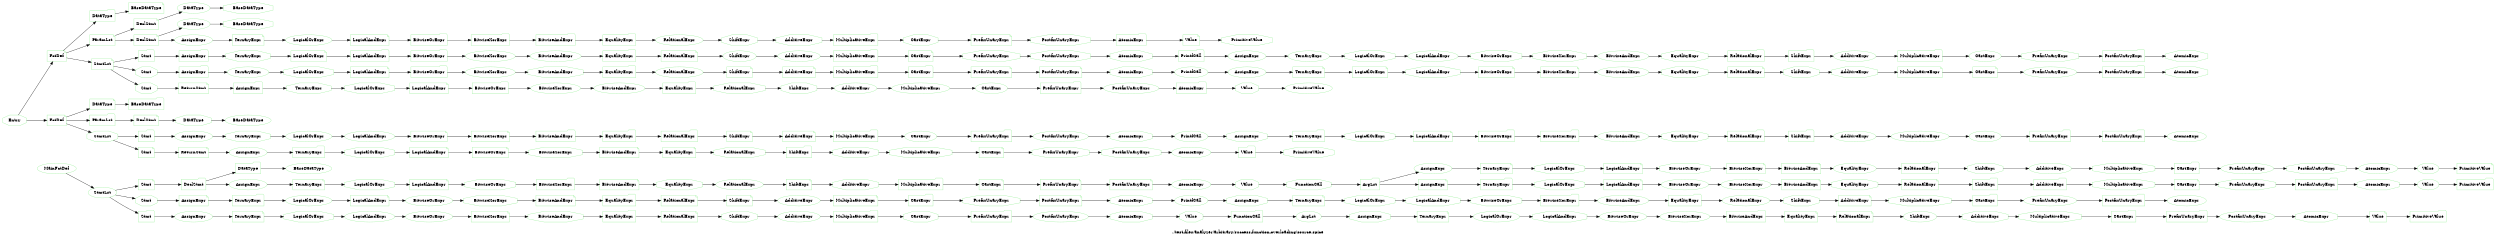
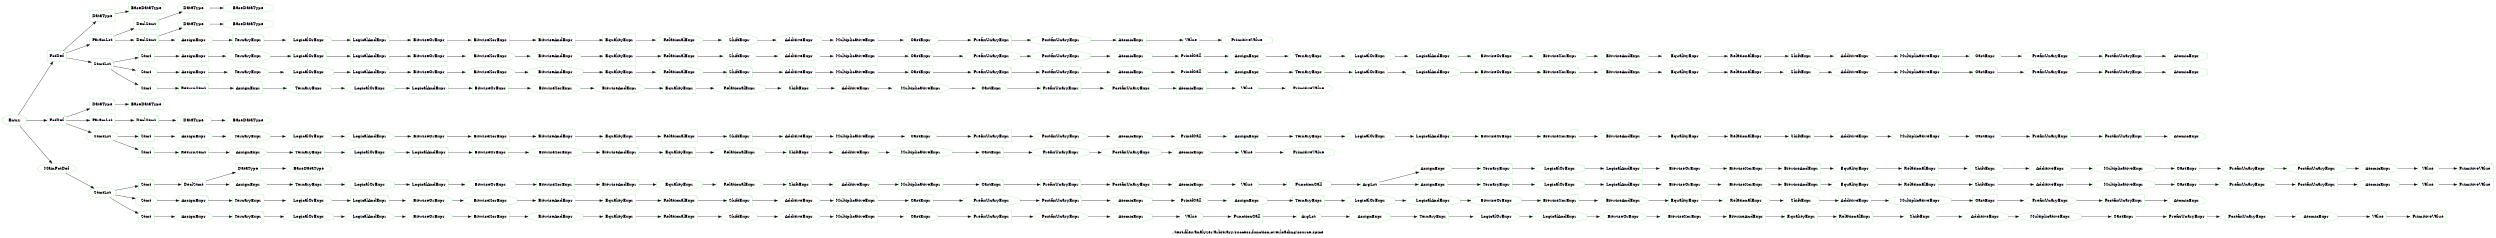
none -> (35, 143)
